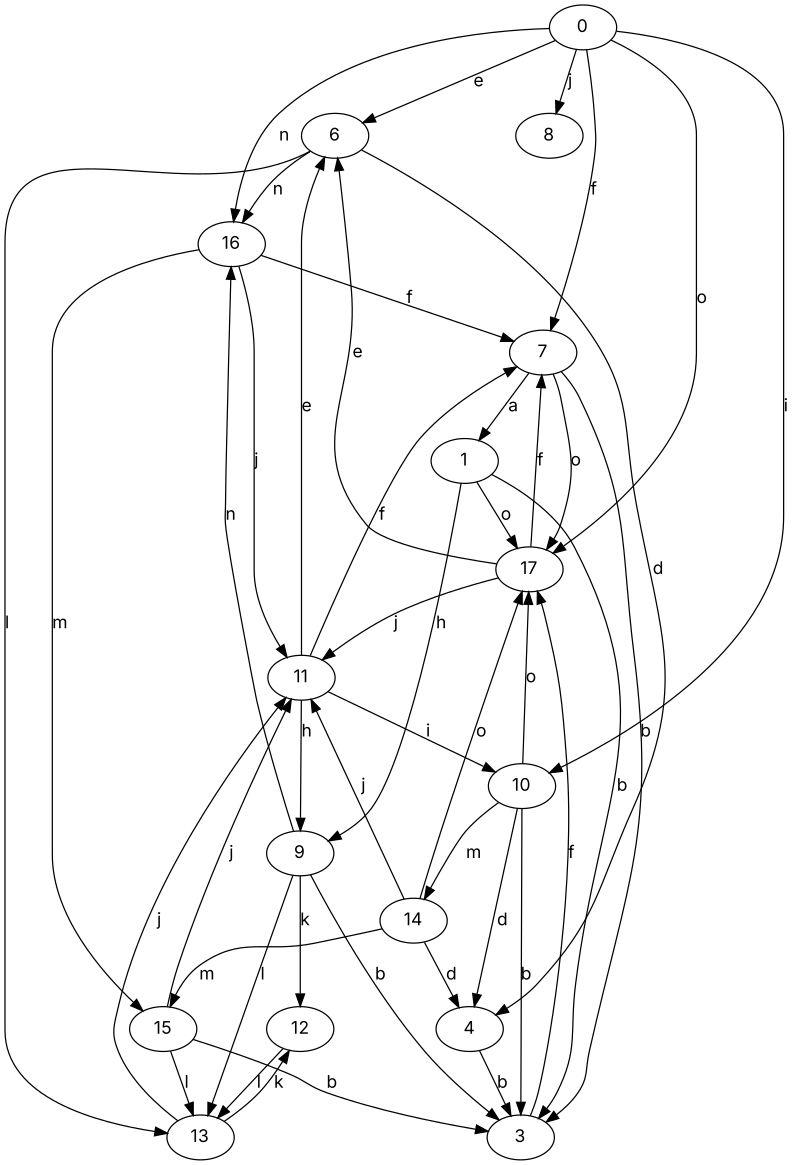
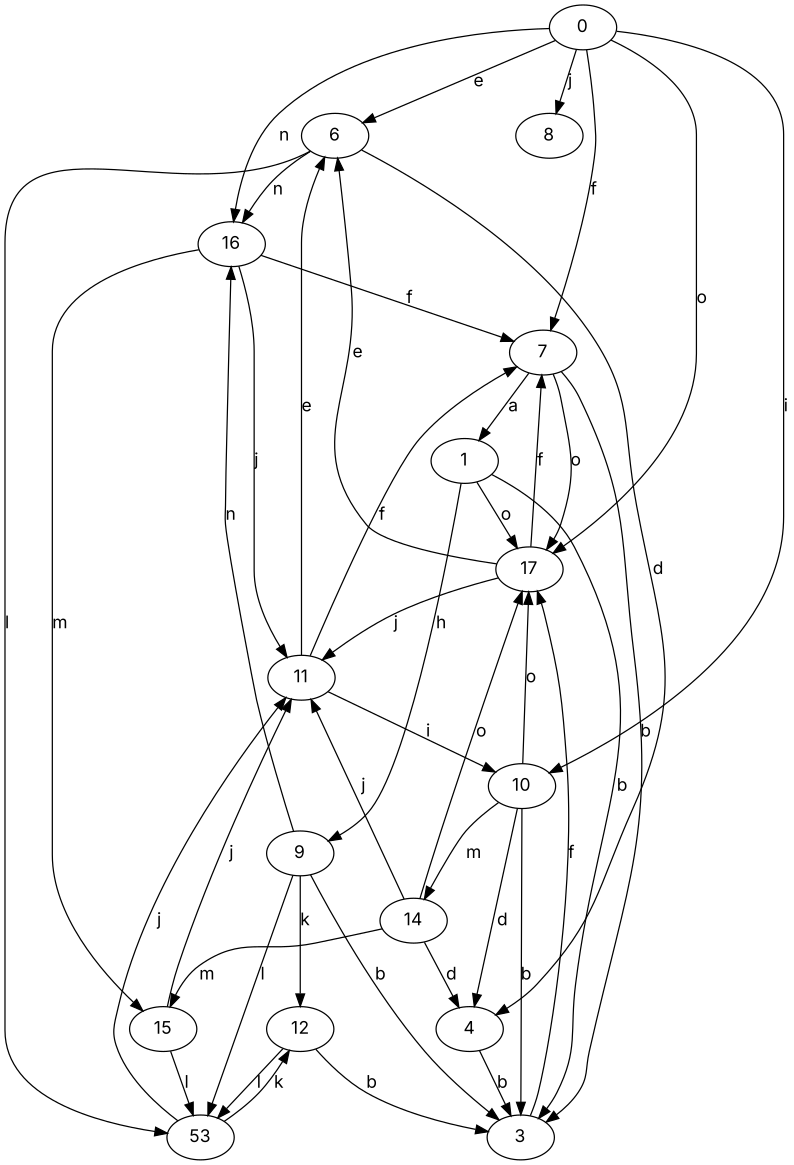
(301, 759) -> none
(331, 1094) -> (388, 1103)
(201, 1137) -> (201, 1137)
